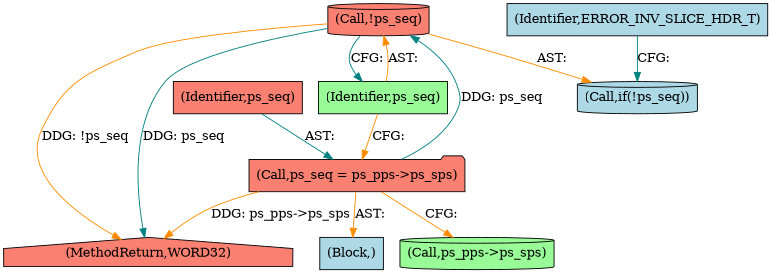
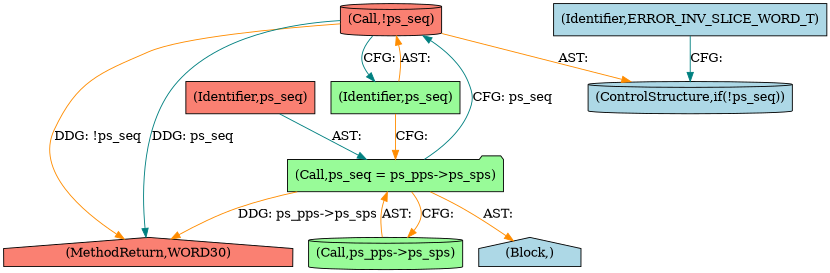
(637, 20) -> (690, 20)
(502, 98) -> (512, 98)
(637, 98) -> (690, 98)
(357, 176) -> (395, 176)
none -> (381, 219)
(148, 254) -> (148, 254)
(352, 254) -> (530, 254)
